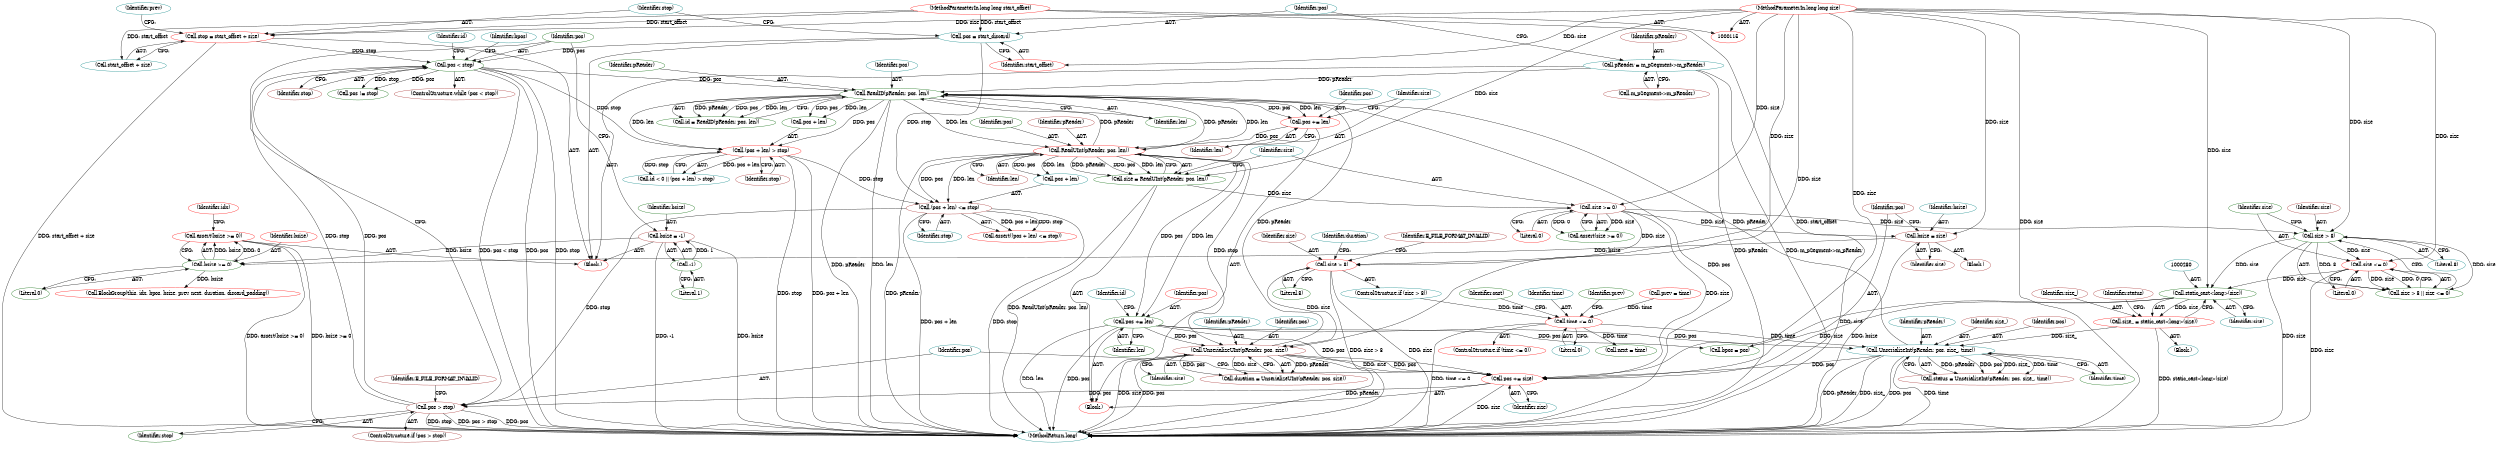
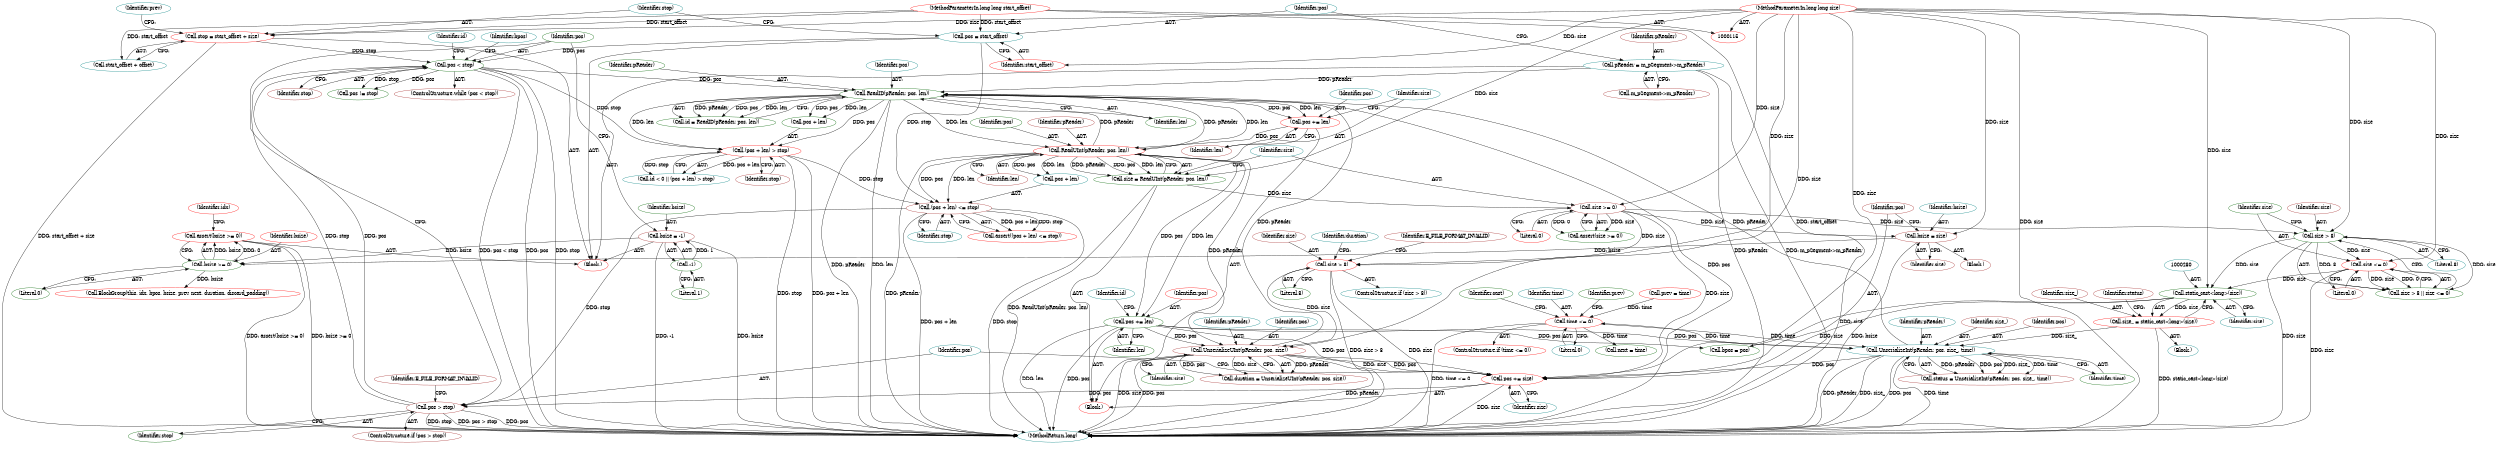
(980, 37) -> (980, 37)
(124, 66) -> (124, 66)
none -> (967, 228)
(1226, 251) -> (1226, 251)
(1484, 308) -> (1703, 338)
